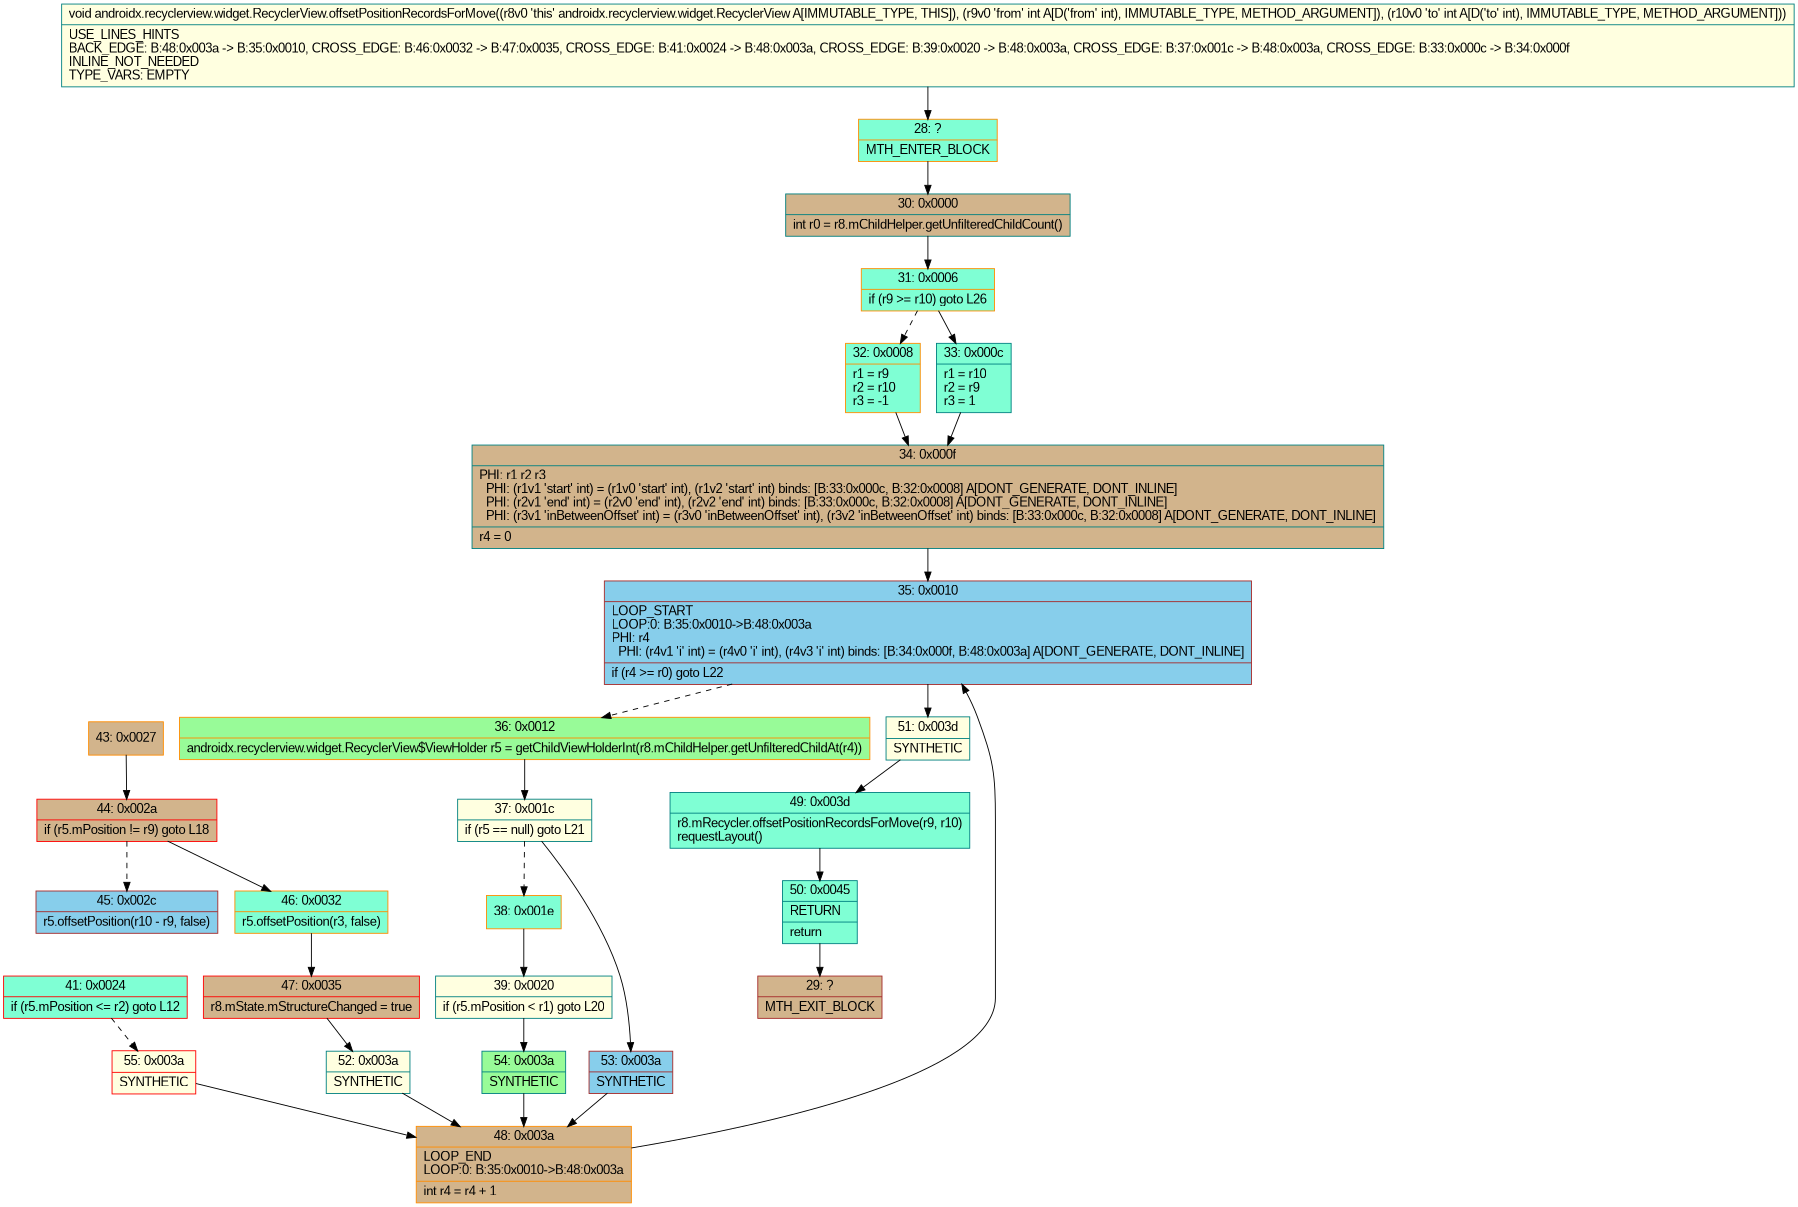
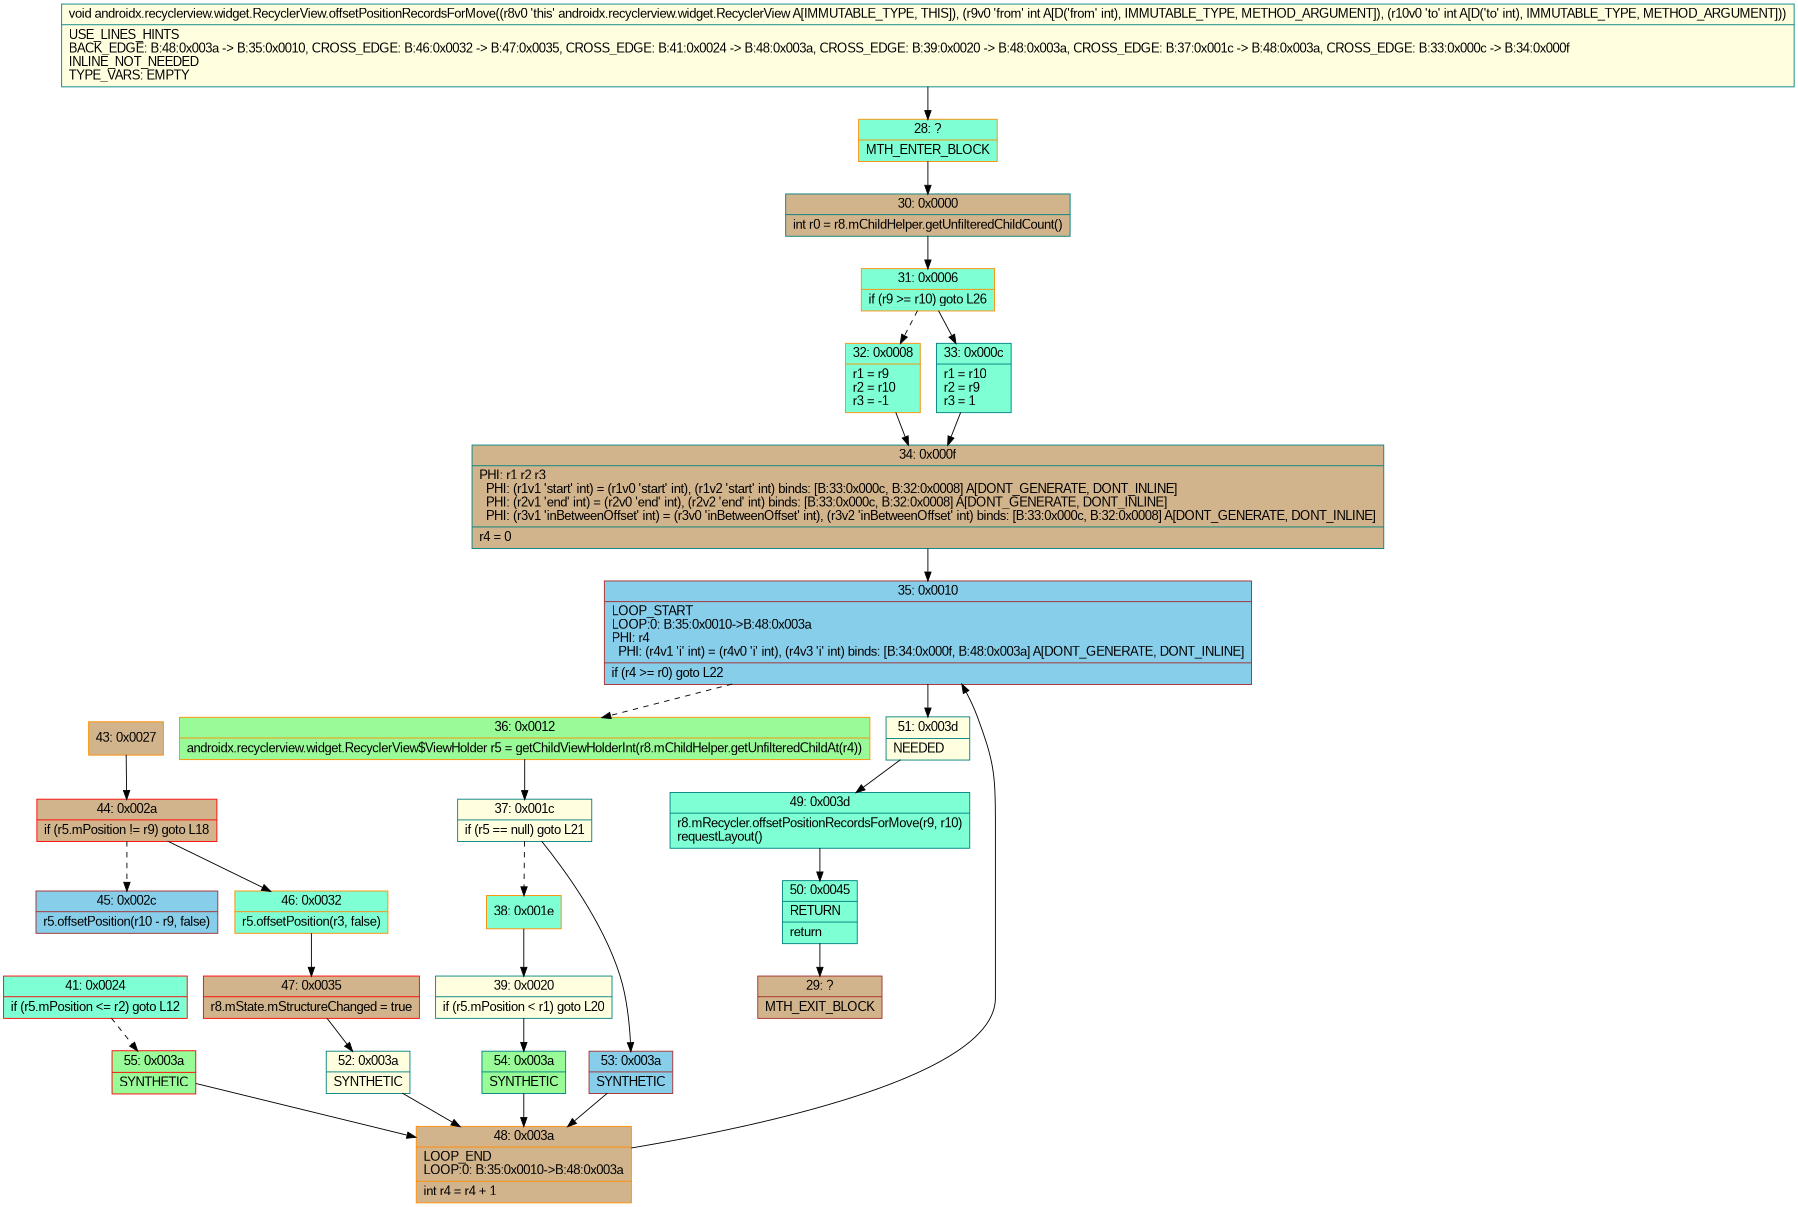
(928, 749) -> (919, 749)
(154, 1072) -> (154, 1072)
